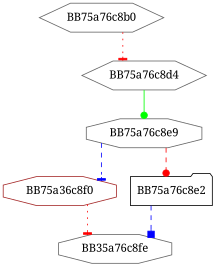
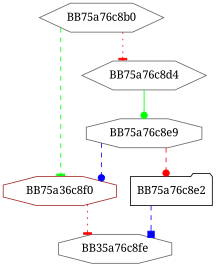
none -> (61, 100)
(101, 159) -> (101, 159)
